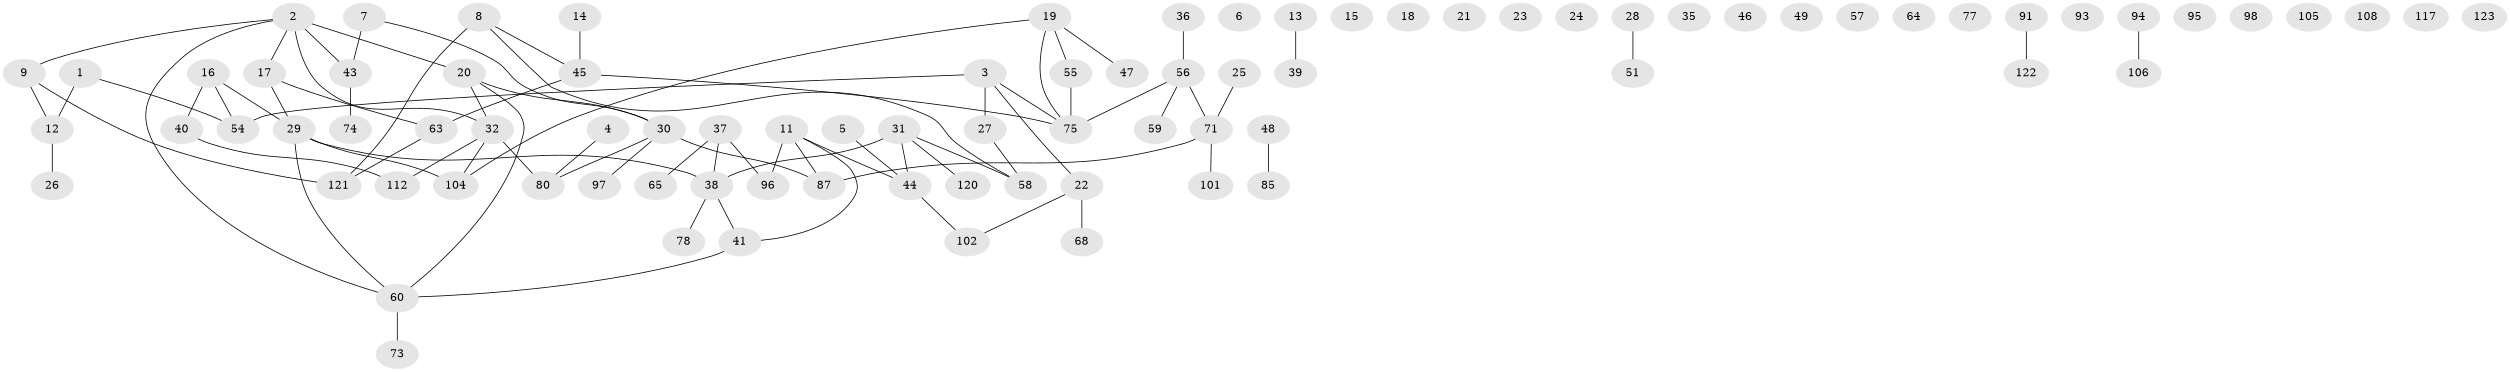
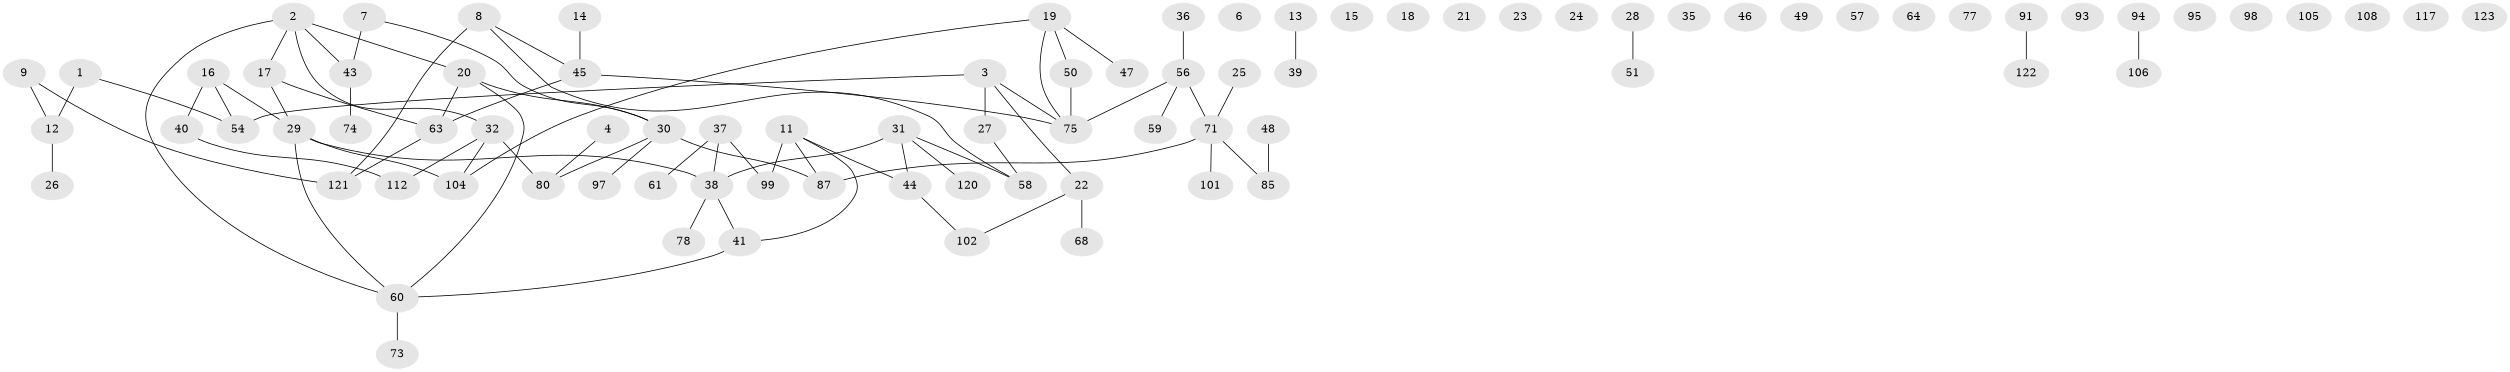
(155, 35) -> none
(1071, 73) -> (1071, 73)
(479, 102) -> (449, 104)
(843, 130) -> none
none -> (1240, 158)
(656, 186) -> (656, 186)
(768, 186) -> (768, 186)
